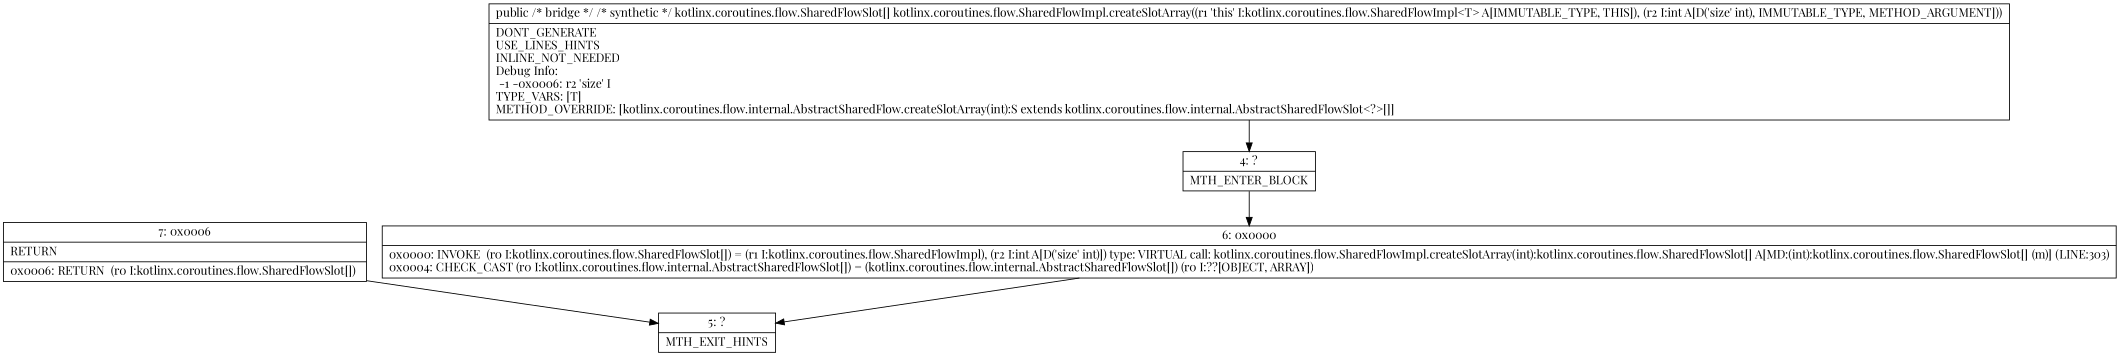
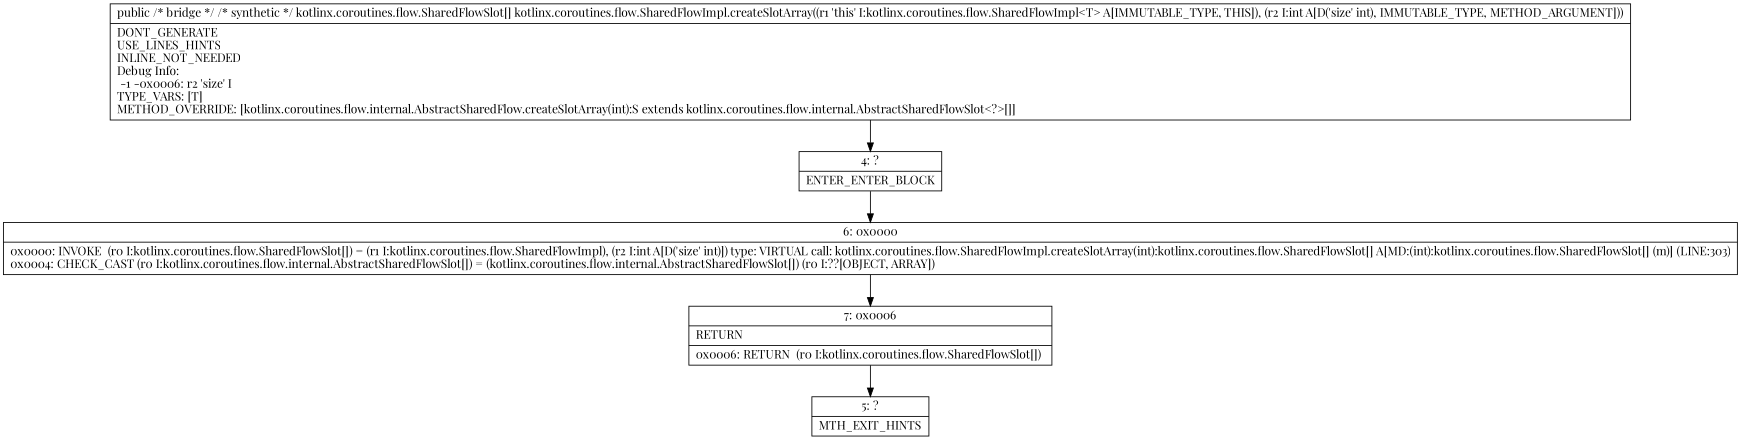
(1249, 181) -> (870, 181)
(932, 300) -> (870, 286)
